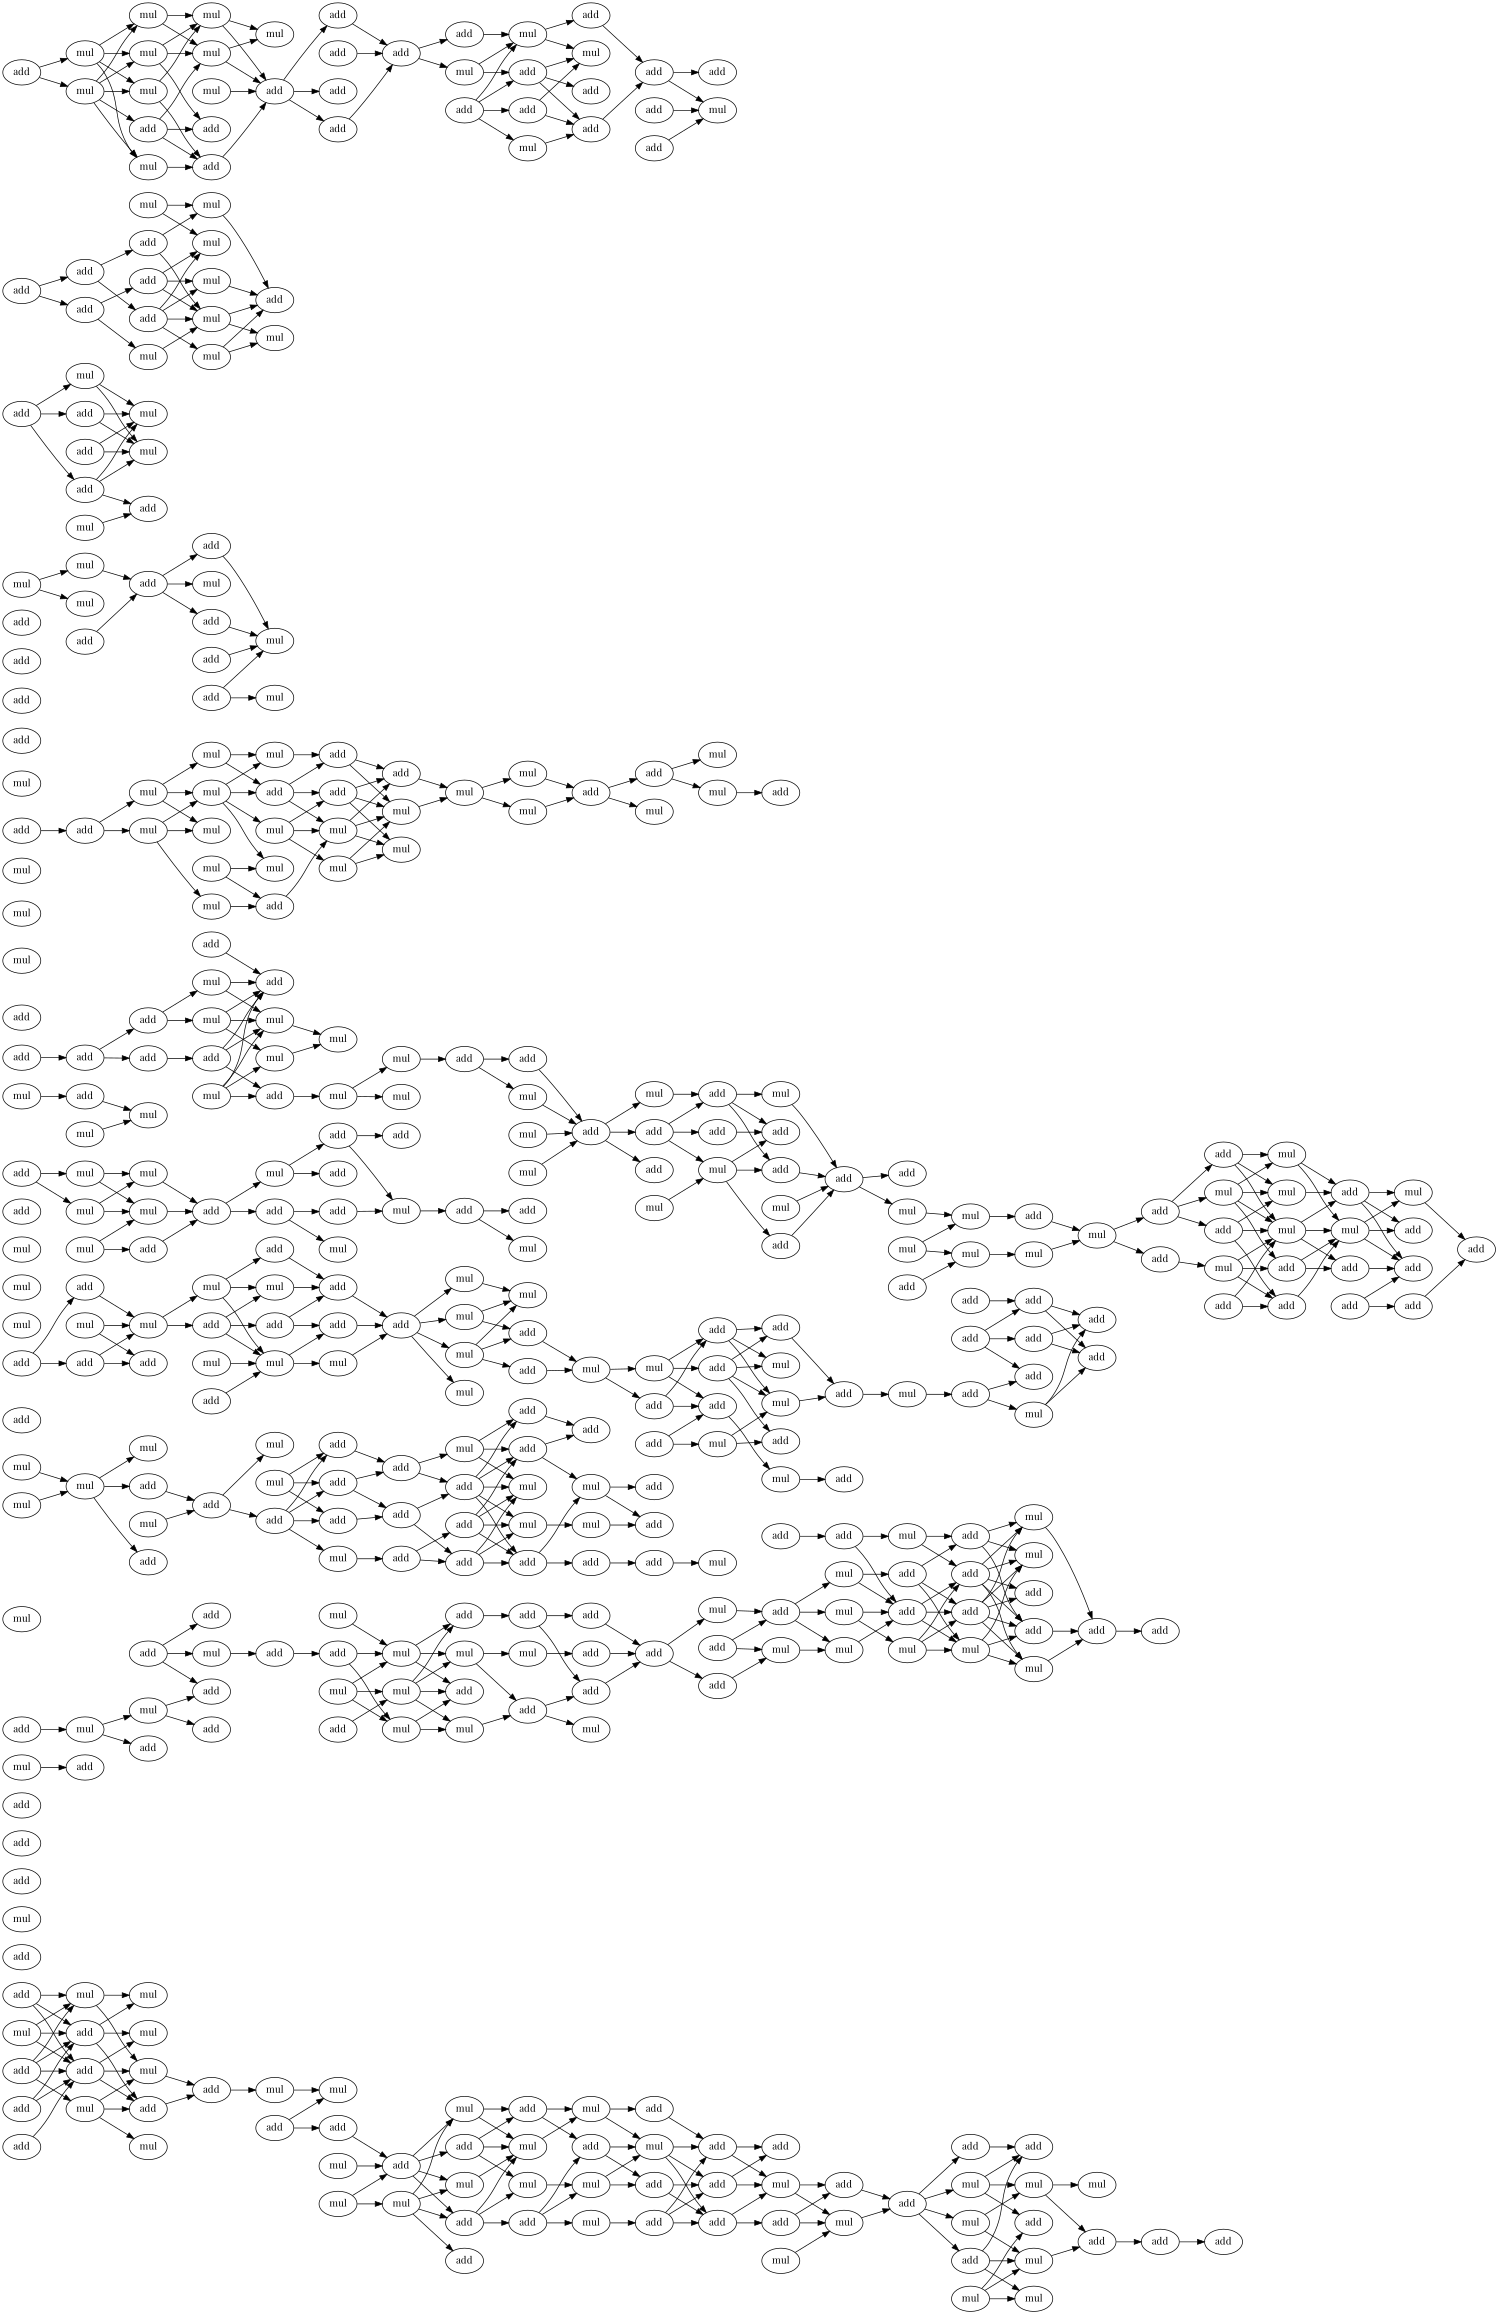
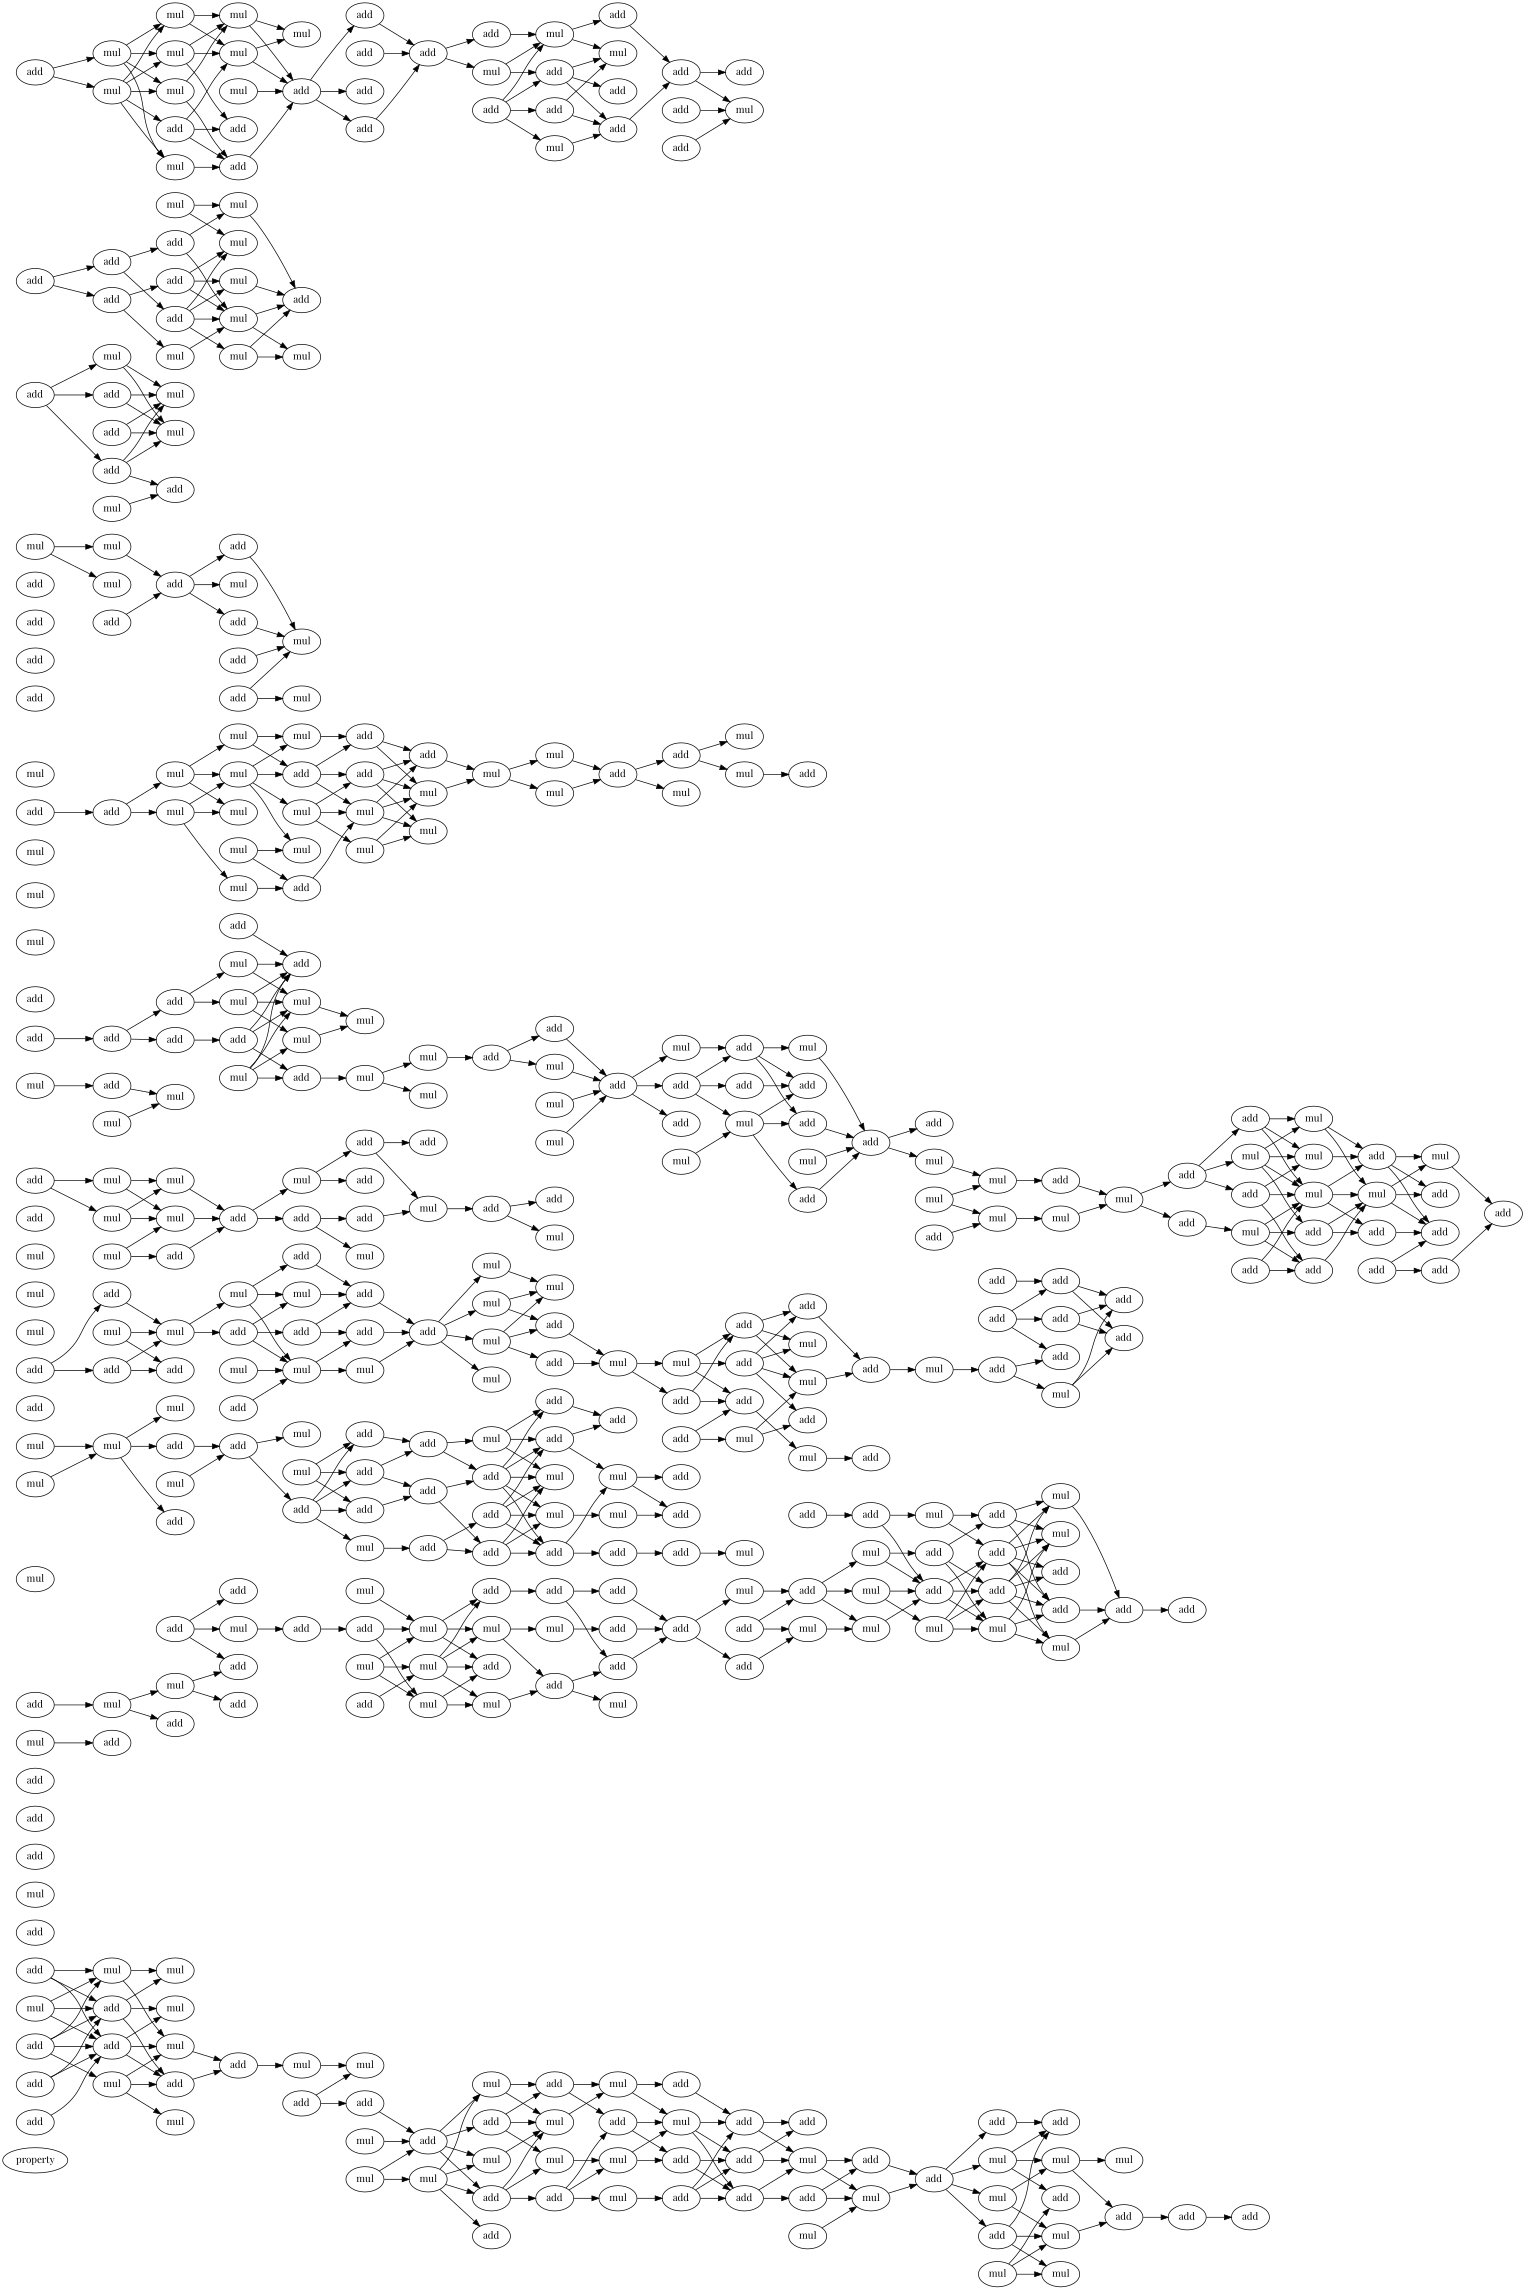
none -> (35, 2160)
